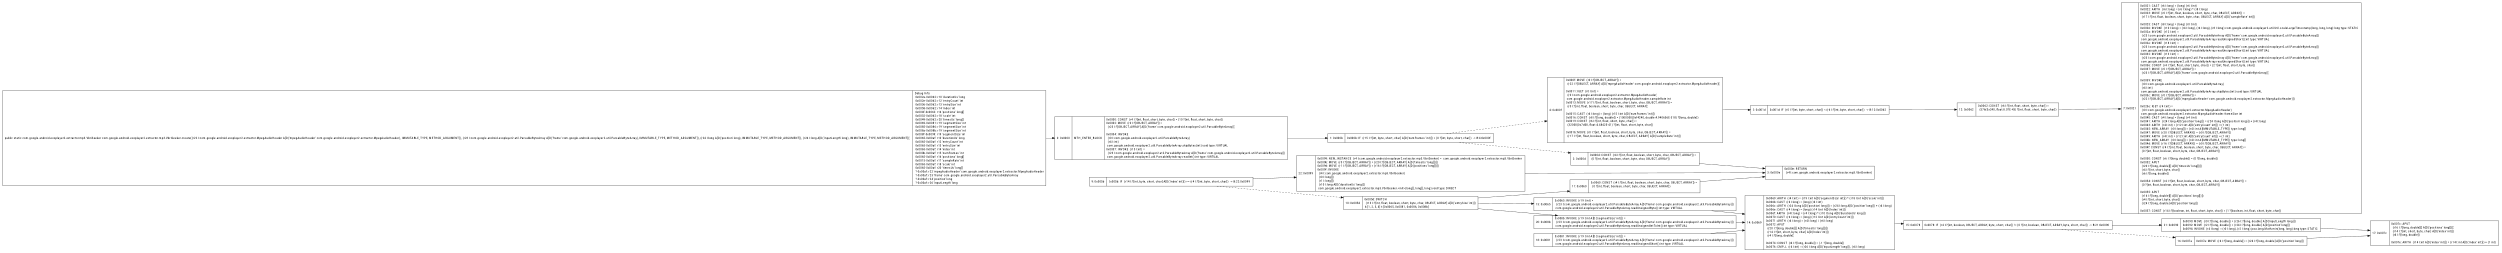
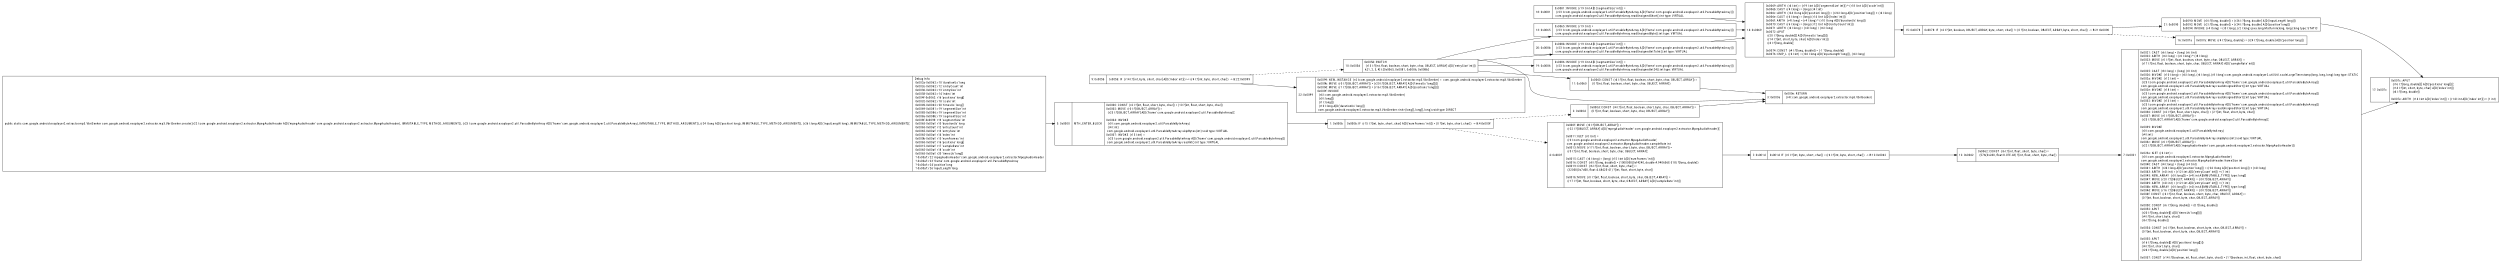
none -> (1635, 66)
(1644, 173) -> (1613, 101)
(2337, 237) -> (2379, 109)
